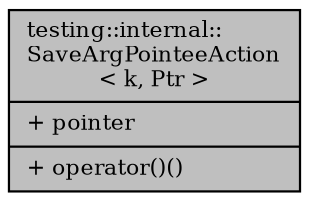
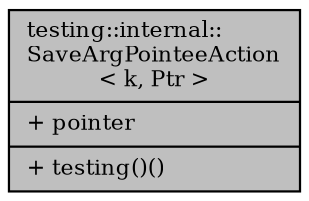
(105, 168) -> (96, 168)
